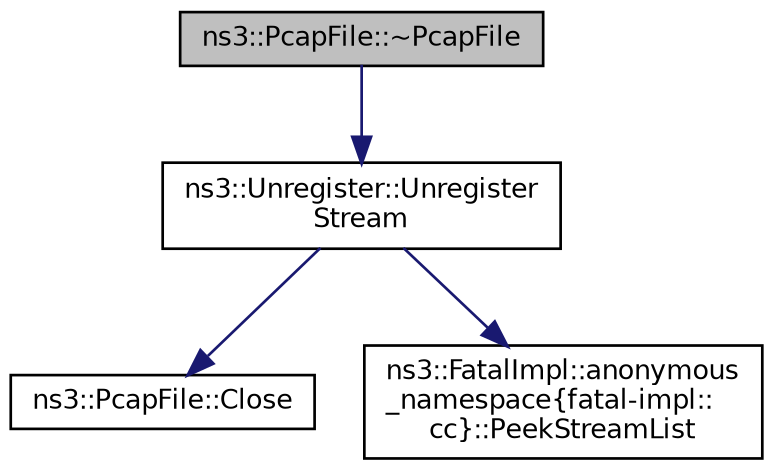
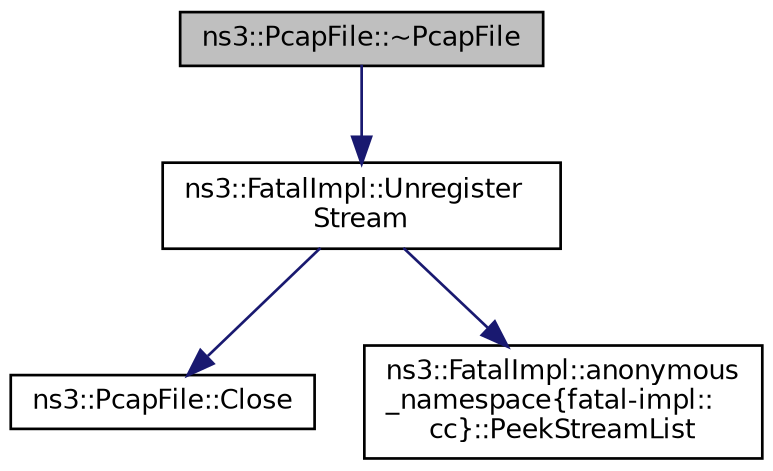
(362, 206) -> (362, 206)
